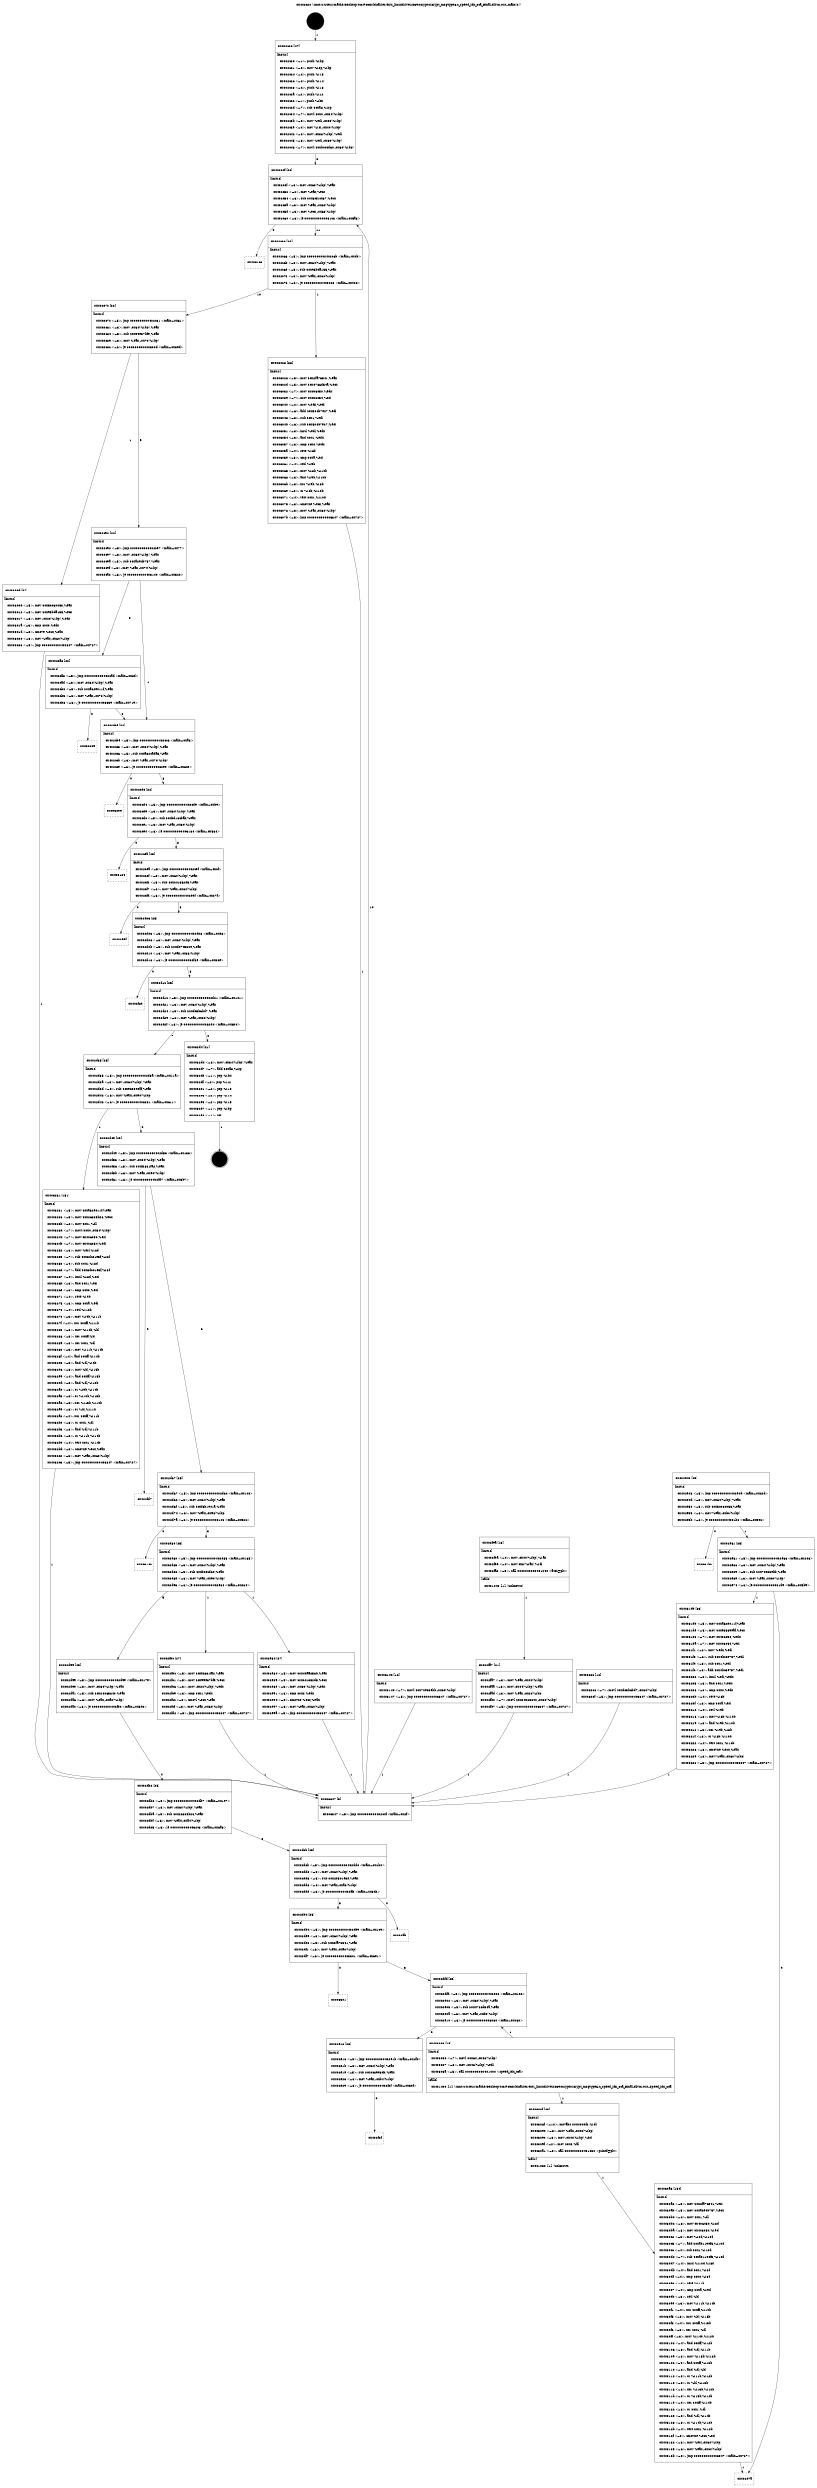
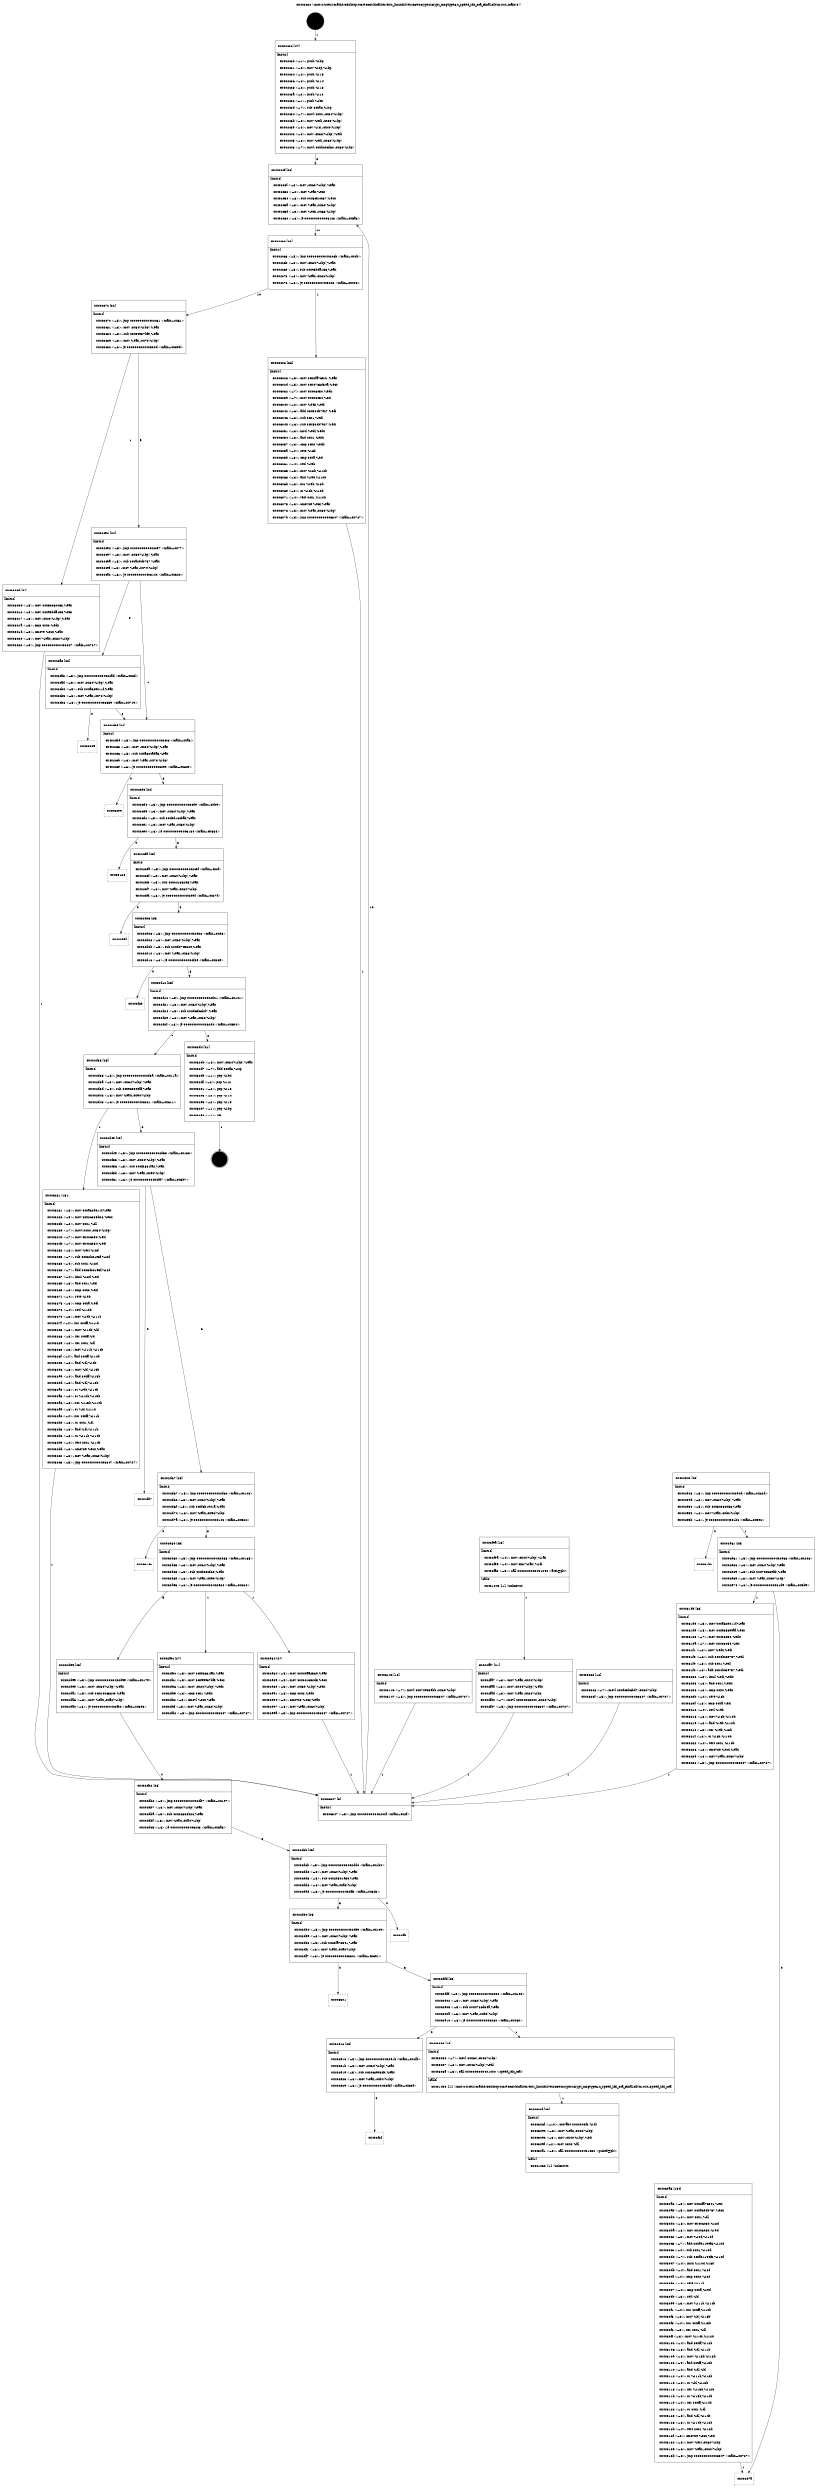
(254, 262) -> none
(258, 1771) -> none
(508, 2033) -> (513, 2031)
(625, 2212) -> none
